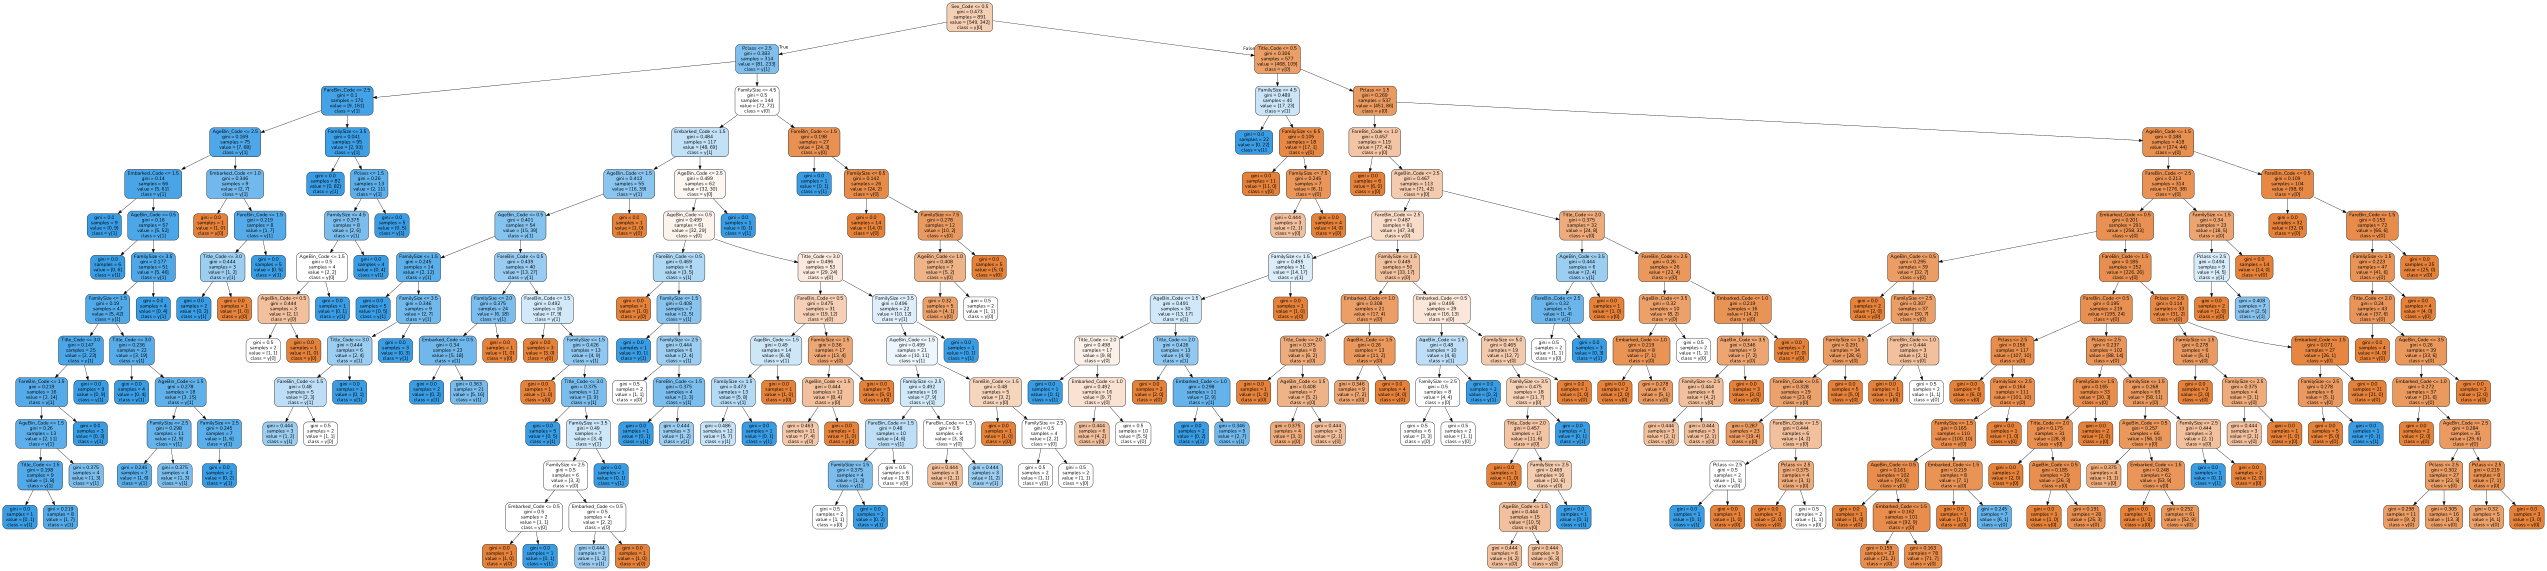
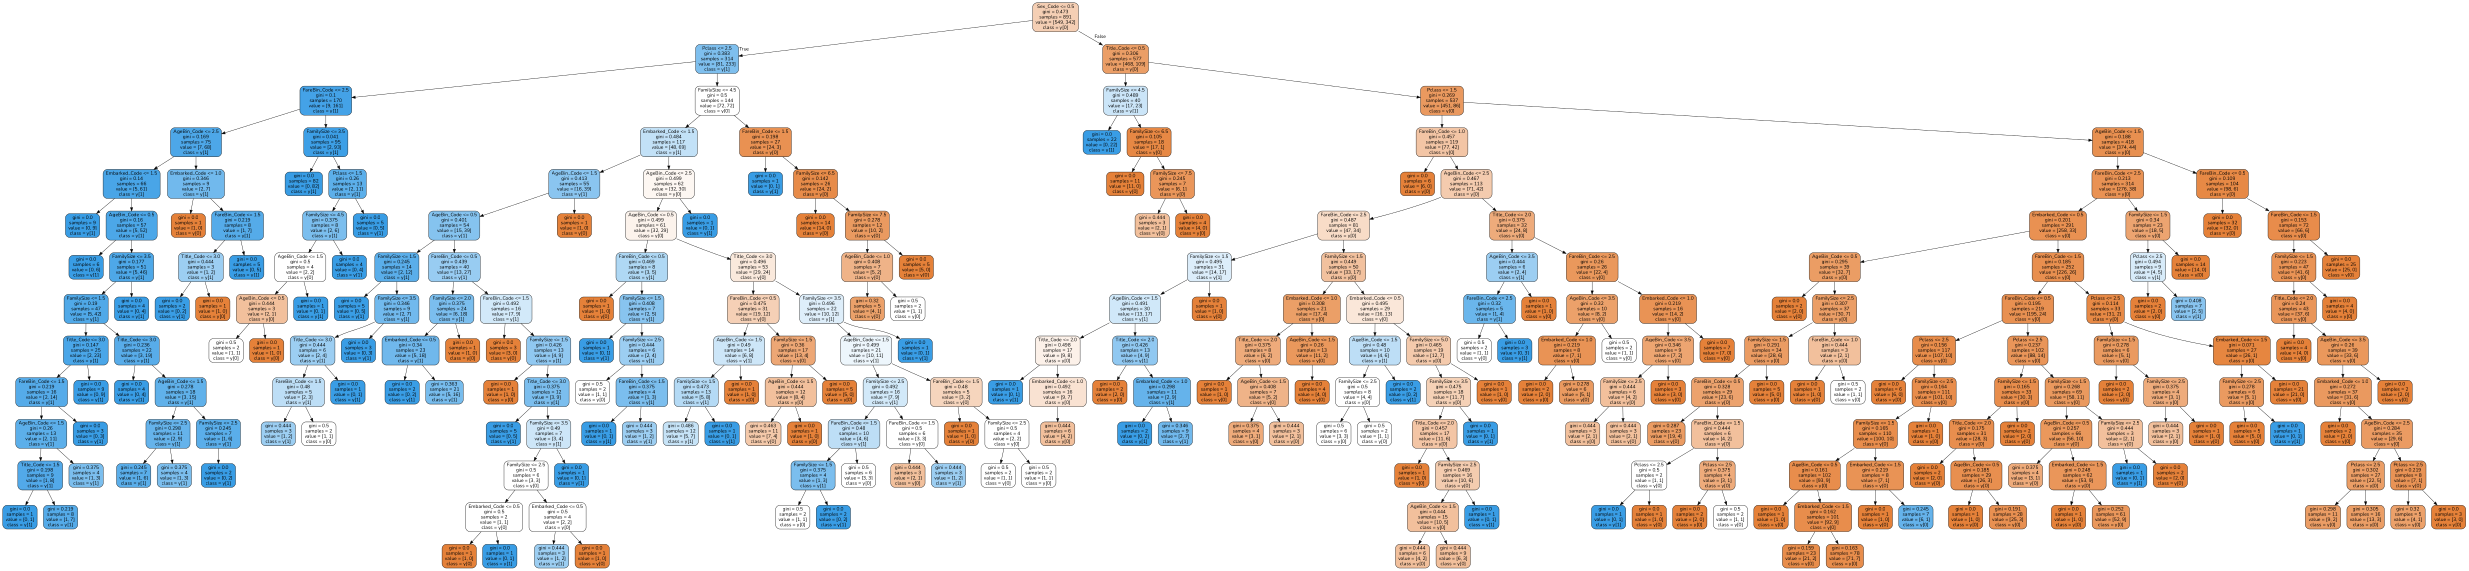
(1352, 392) -> none
(1133, 434) -> none
